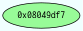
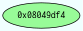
(41, 16) -> (41, 16)
